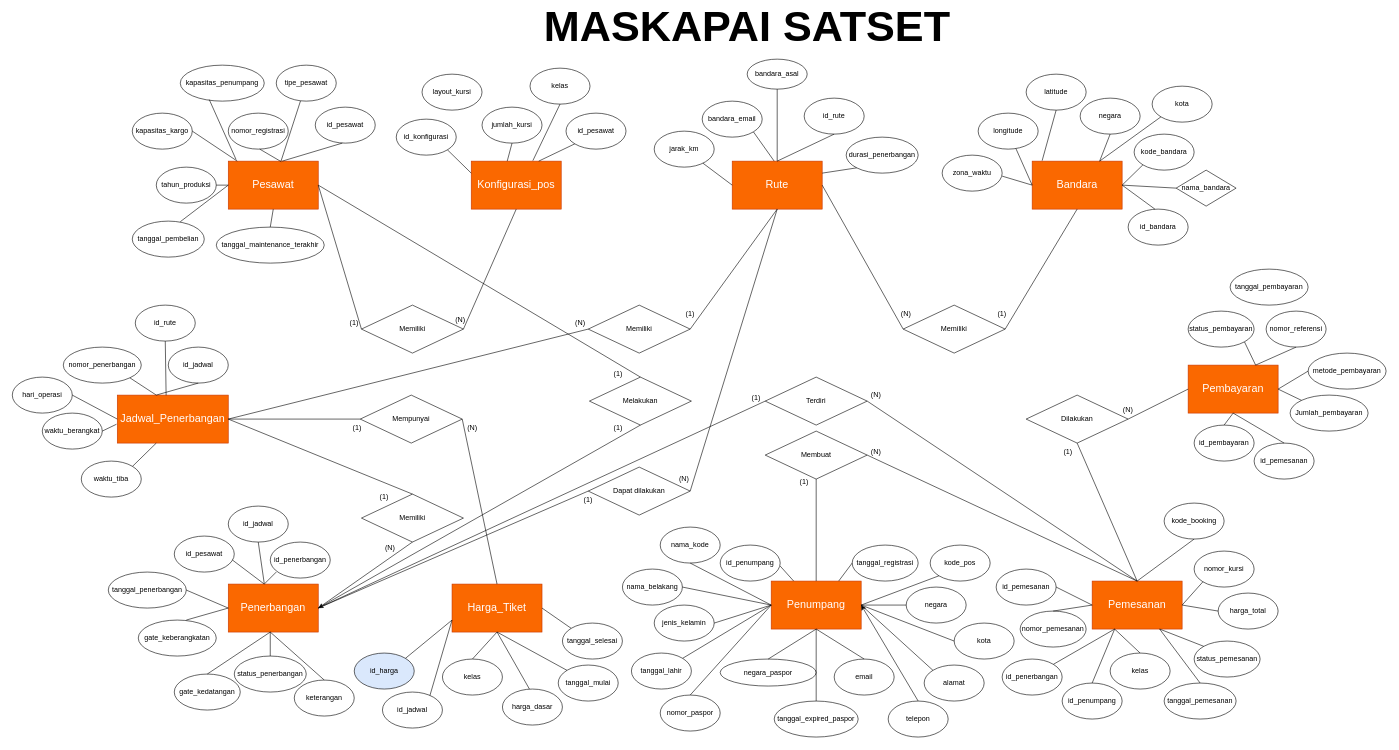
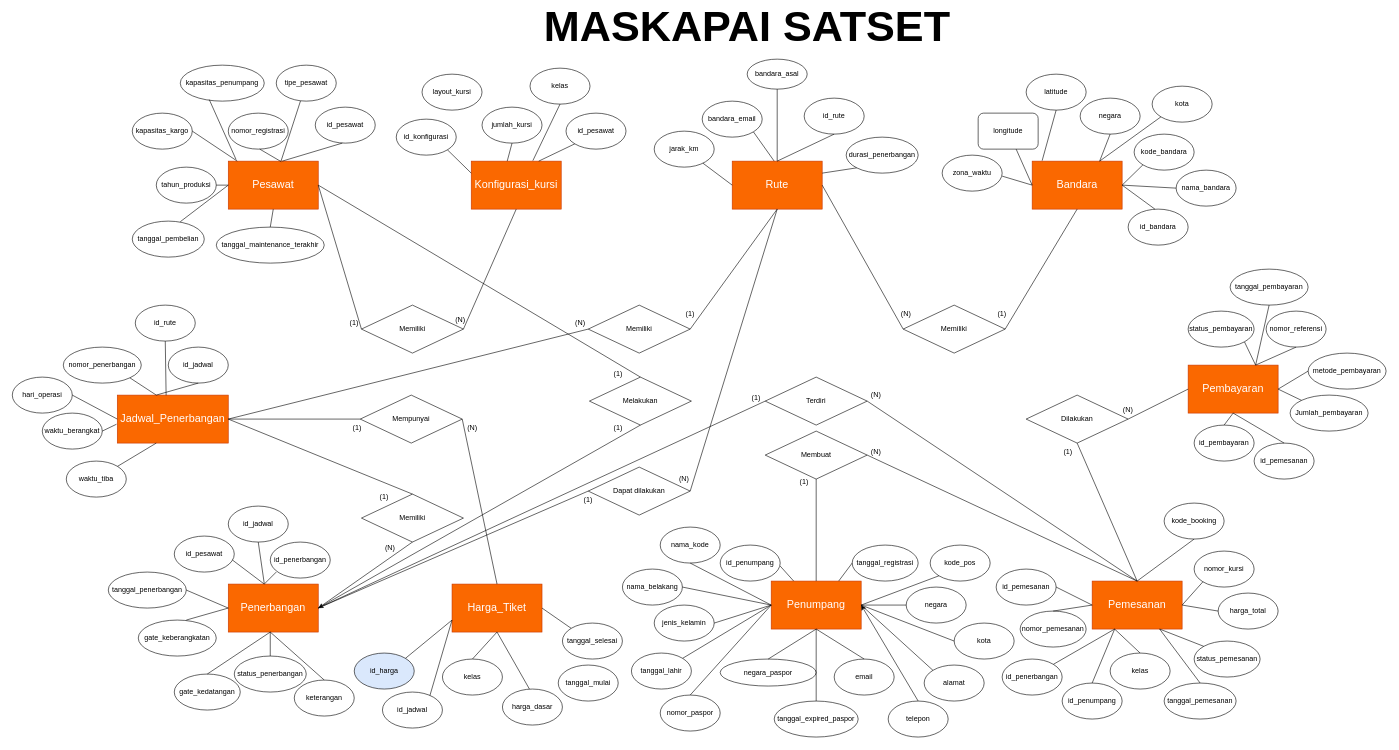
(1008, 131) -> (1008, 131)
(516, 185) -> (516, 185)
(1206, 188) -> (1206, 188)
none -> (1263, 335)
(111, 479) -> (96, 479)
(533, 652) -> none
